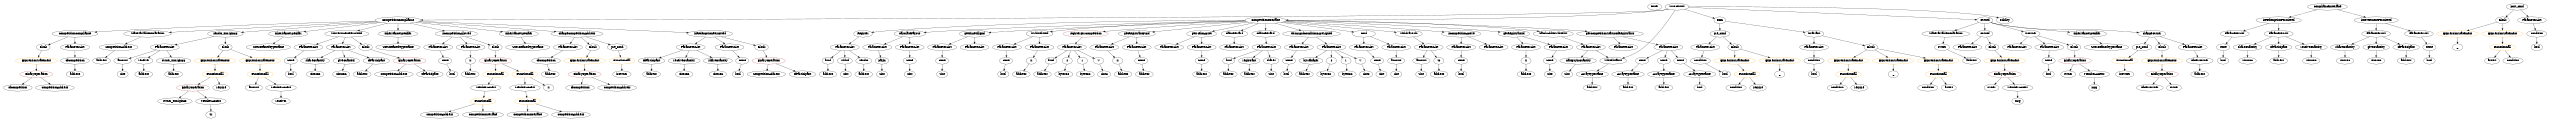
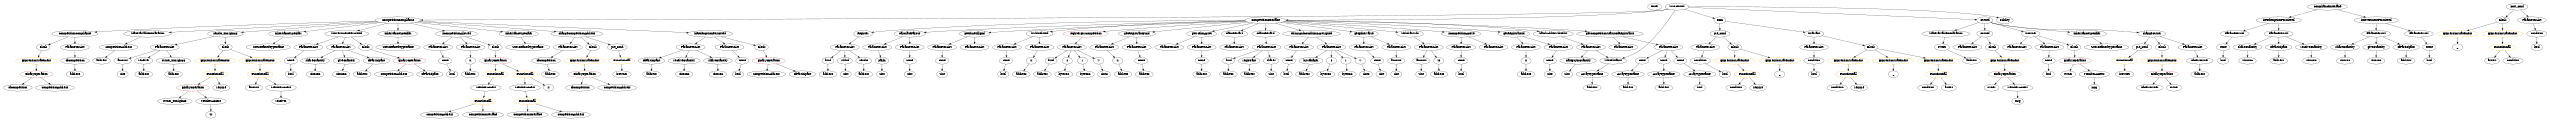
(1364, 34) -> (1364, 34)
